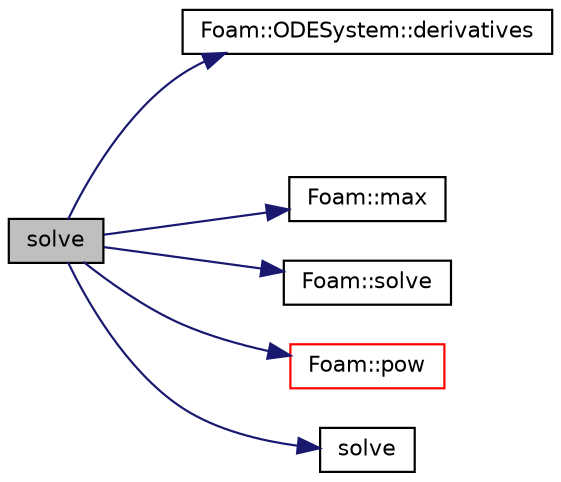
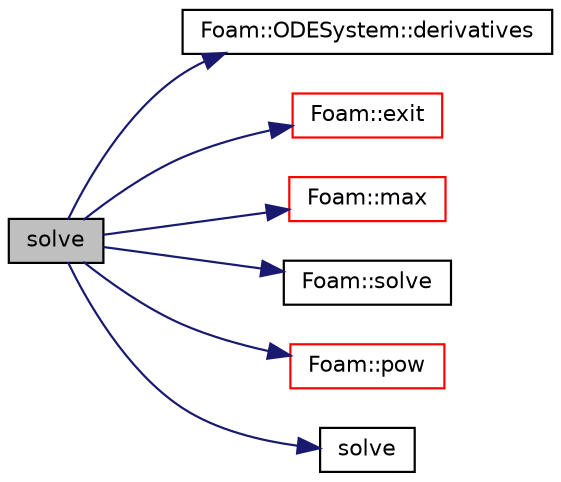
none -> (367, 116)
(367, 199) -> (367, 199)
